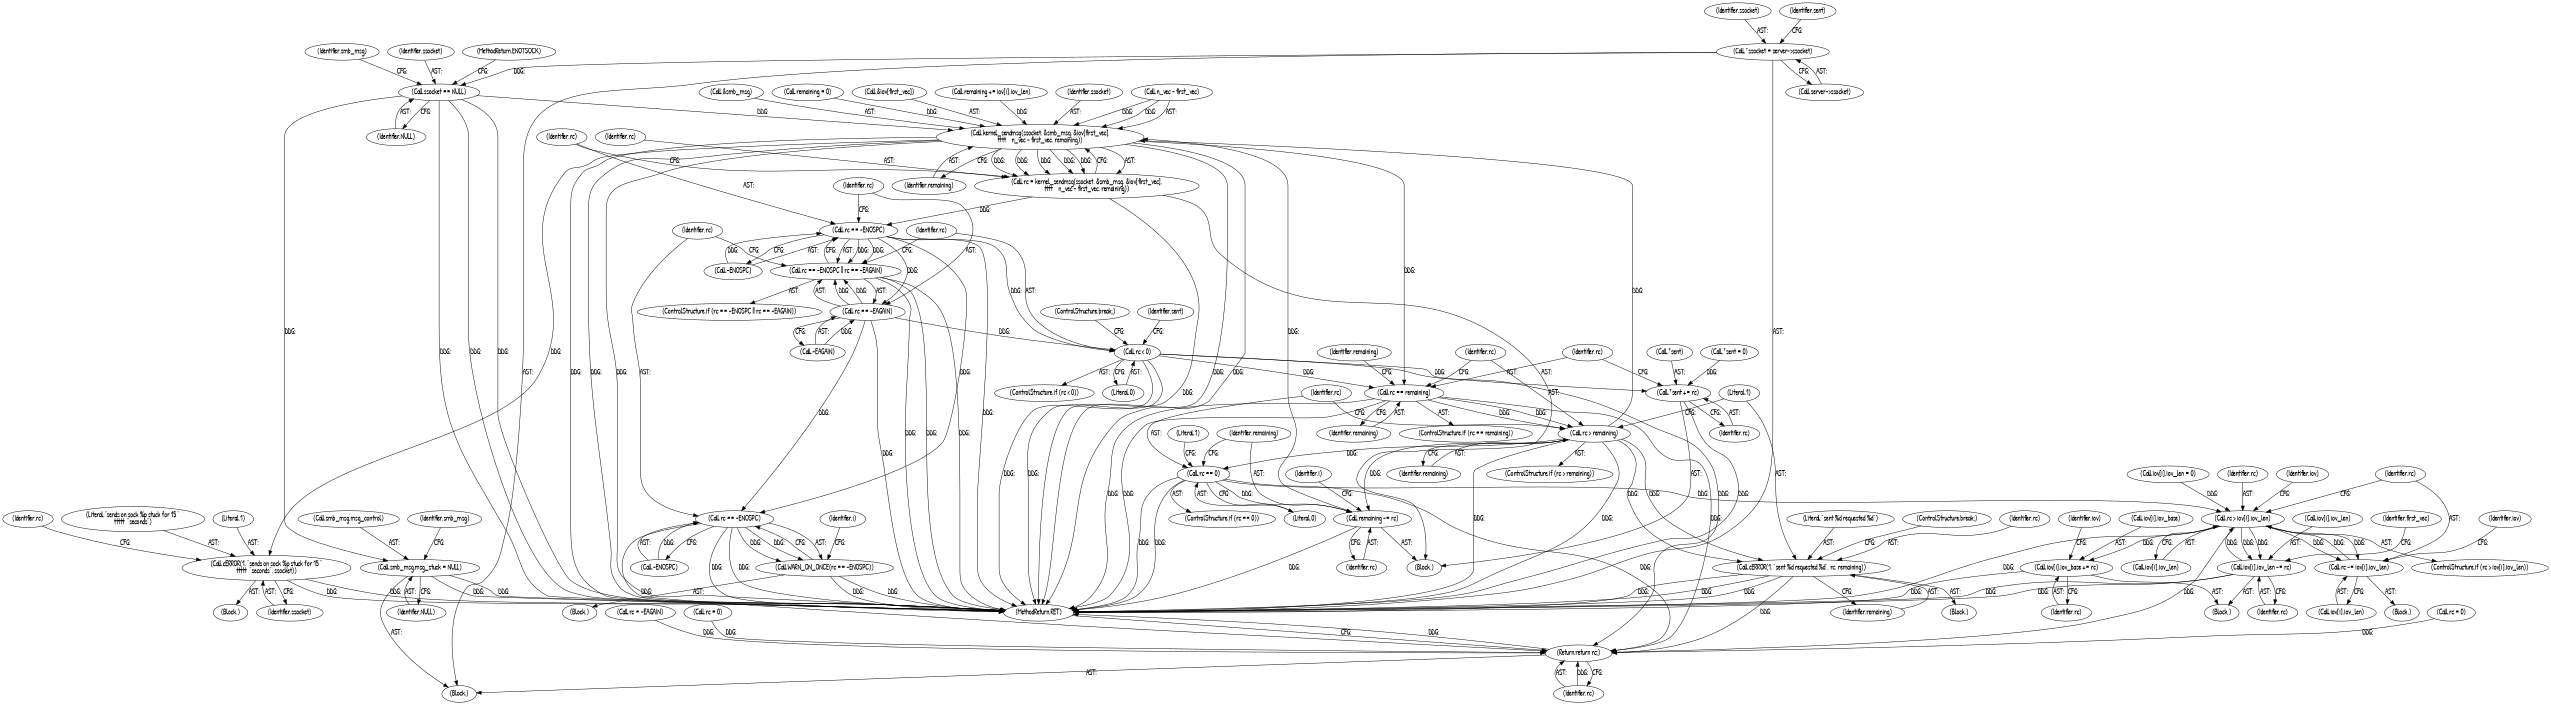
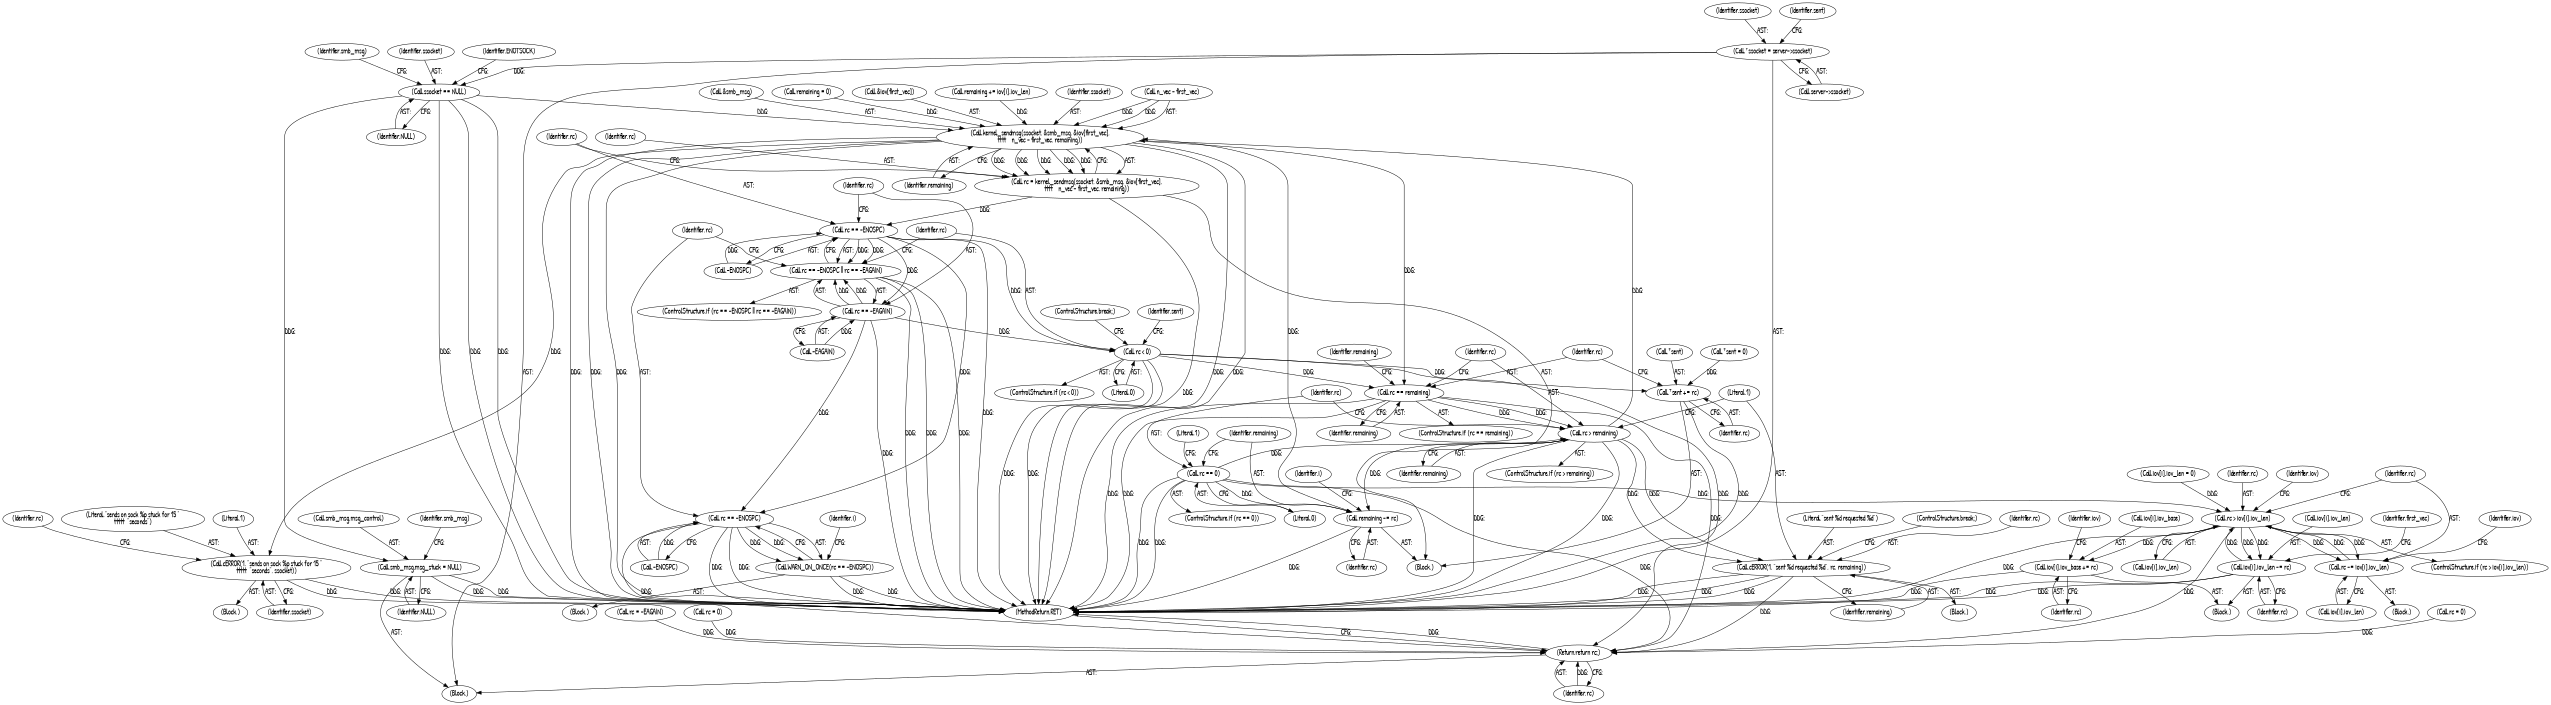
(509, 52) -> (509, 52)
(1396, 447) -> (1388, 444)
